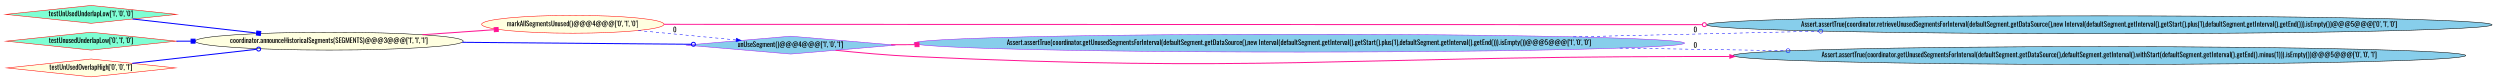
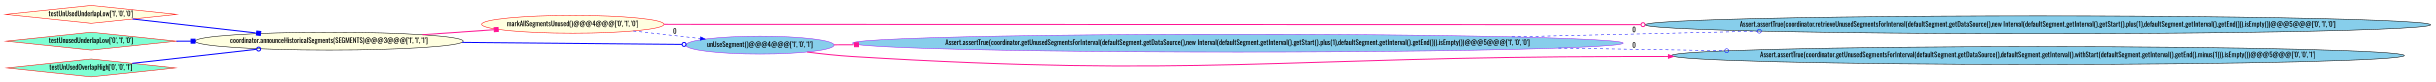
(91, 14) -> (91, 14)
(791, 45) -> (760, 45)
(91, 68) -> (91, 68)
